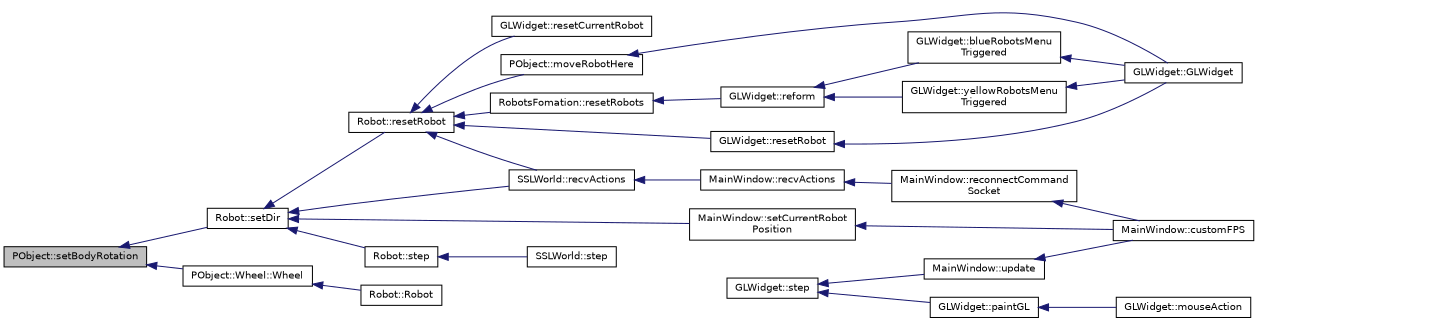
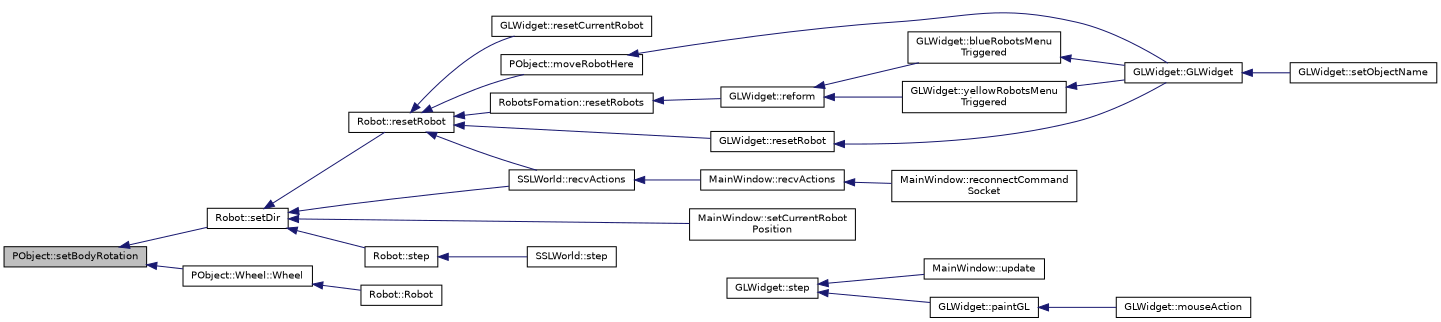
none -> (1363, 73)
(1184, 231) -> none
